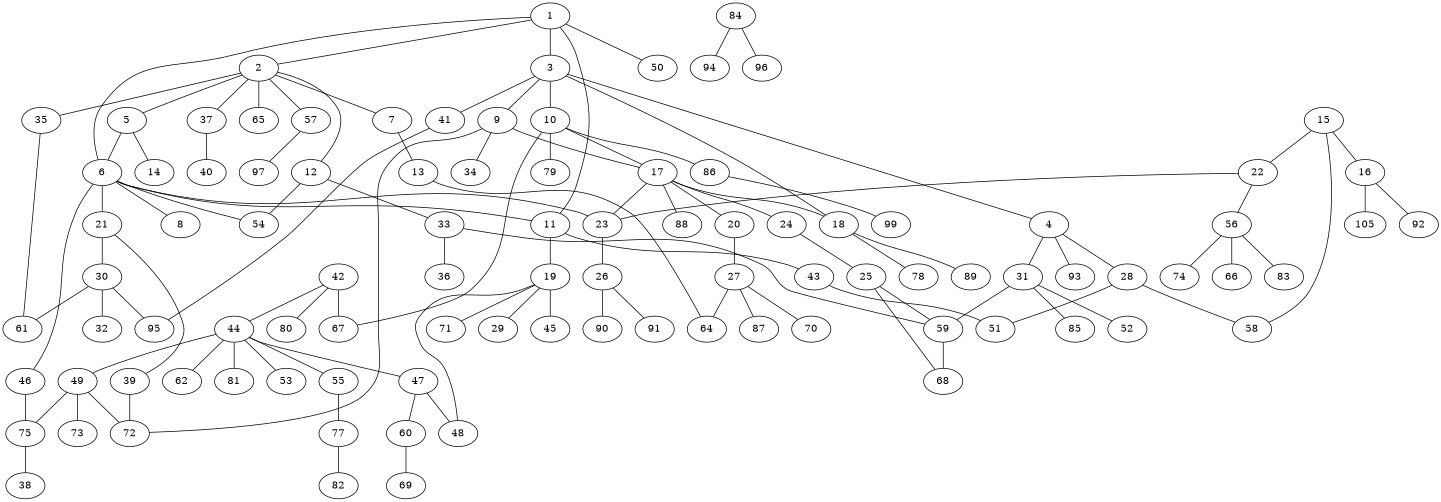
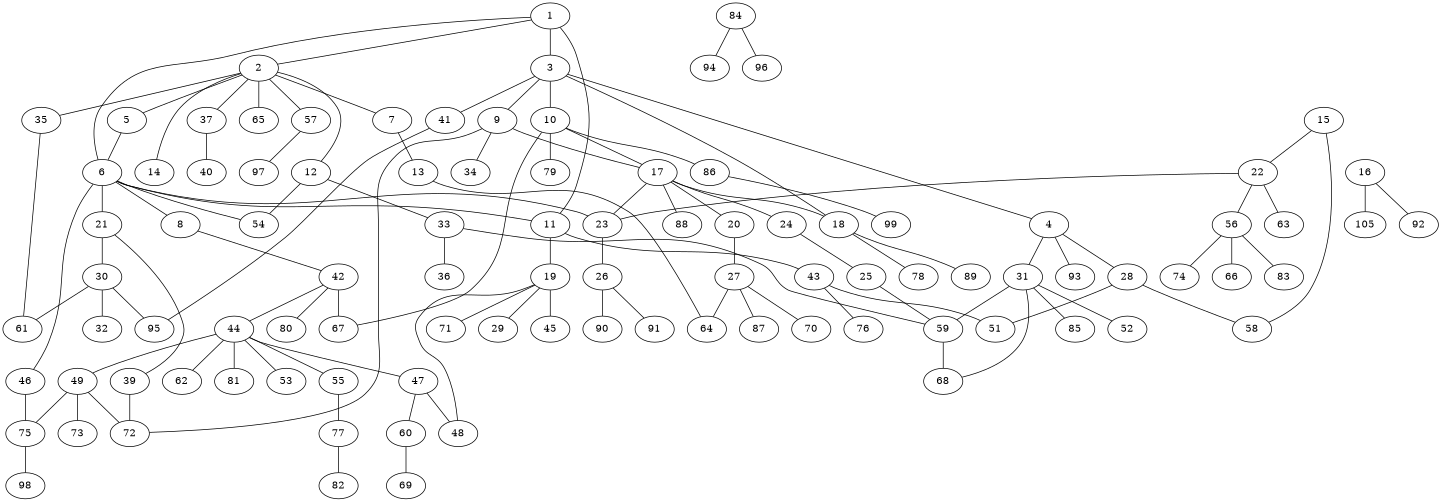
(658, 68) -> none
(141, 146) -> (185, 103)
(1345, 146) -> none
none -> (1284, 225)
none -> (260, 251)
none -> (863, 329)
(905, 329) -> (1016, 349)
(25, 486) -> (25, 486)
